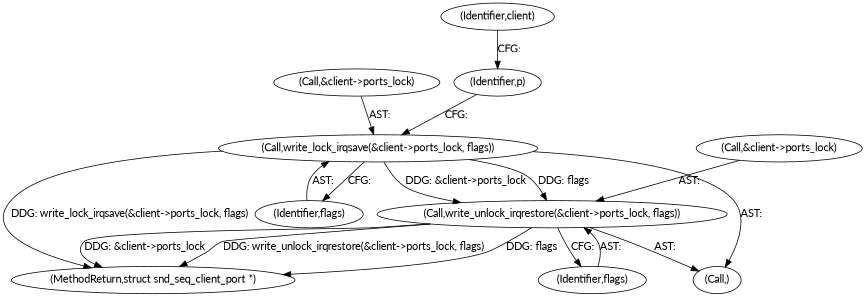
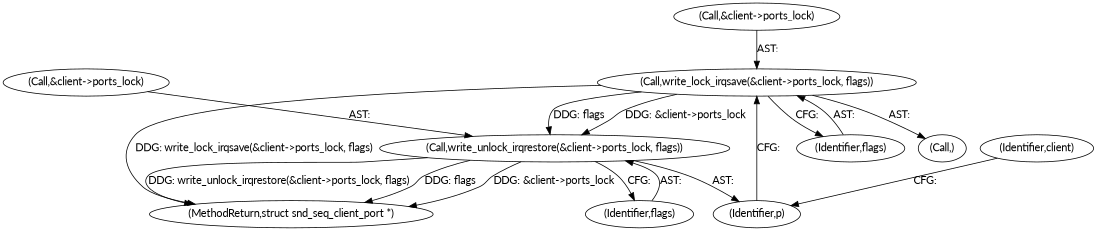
(641, 247) -> (685, 174)
